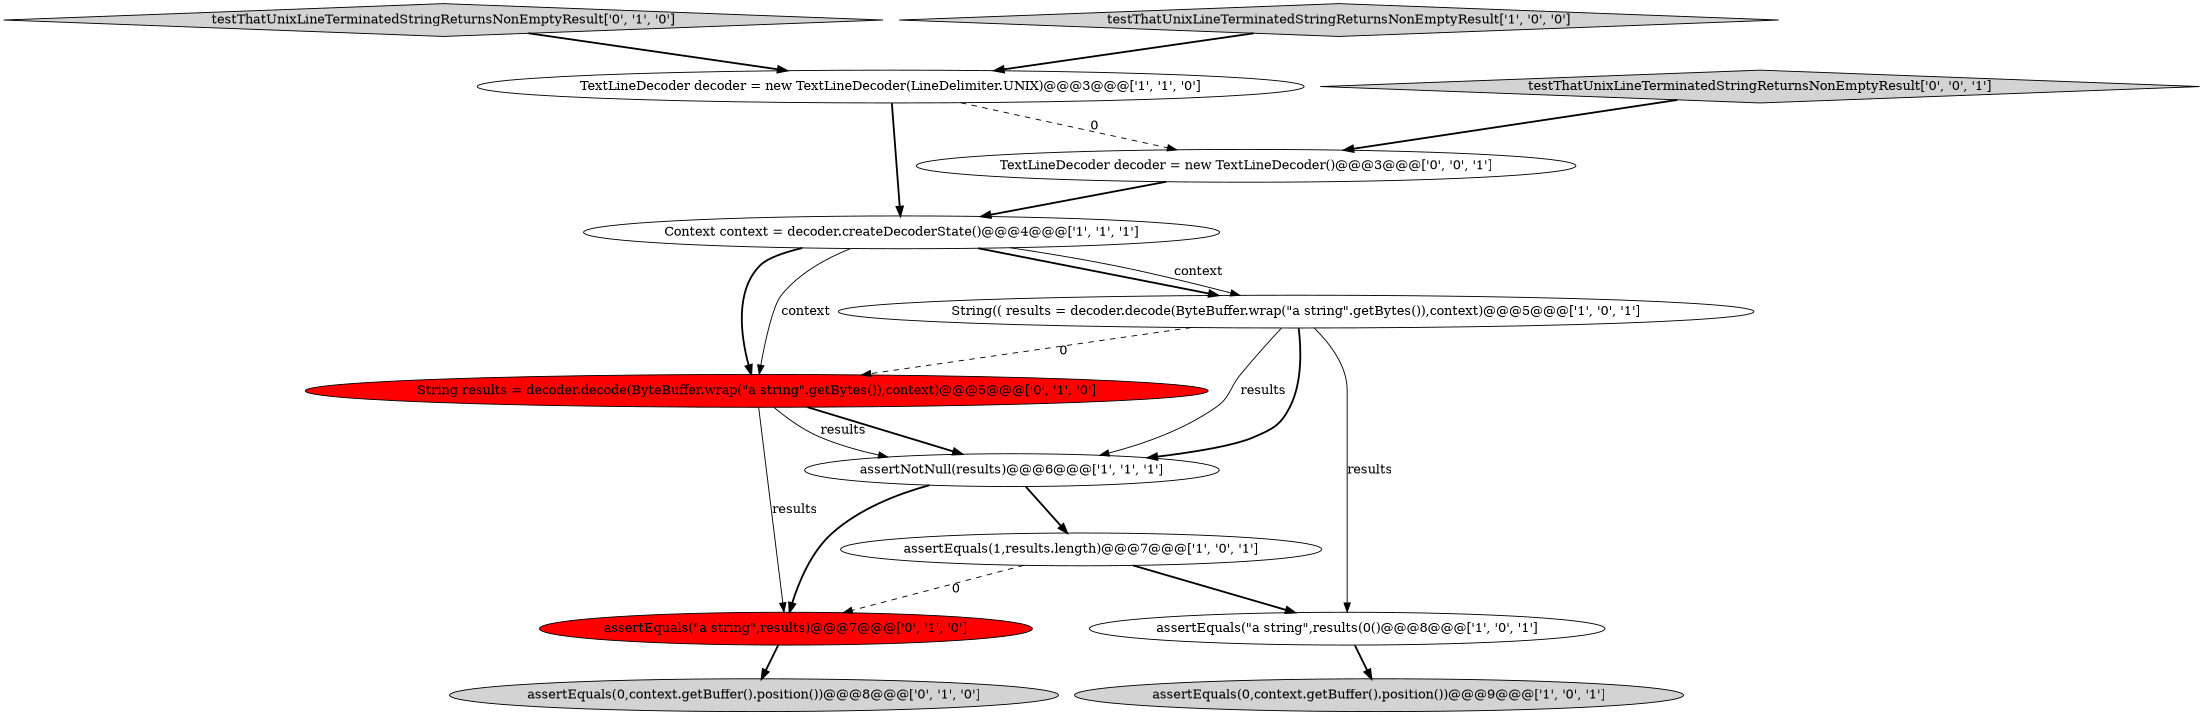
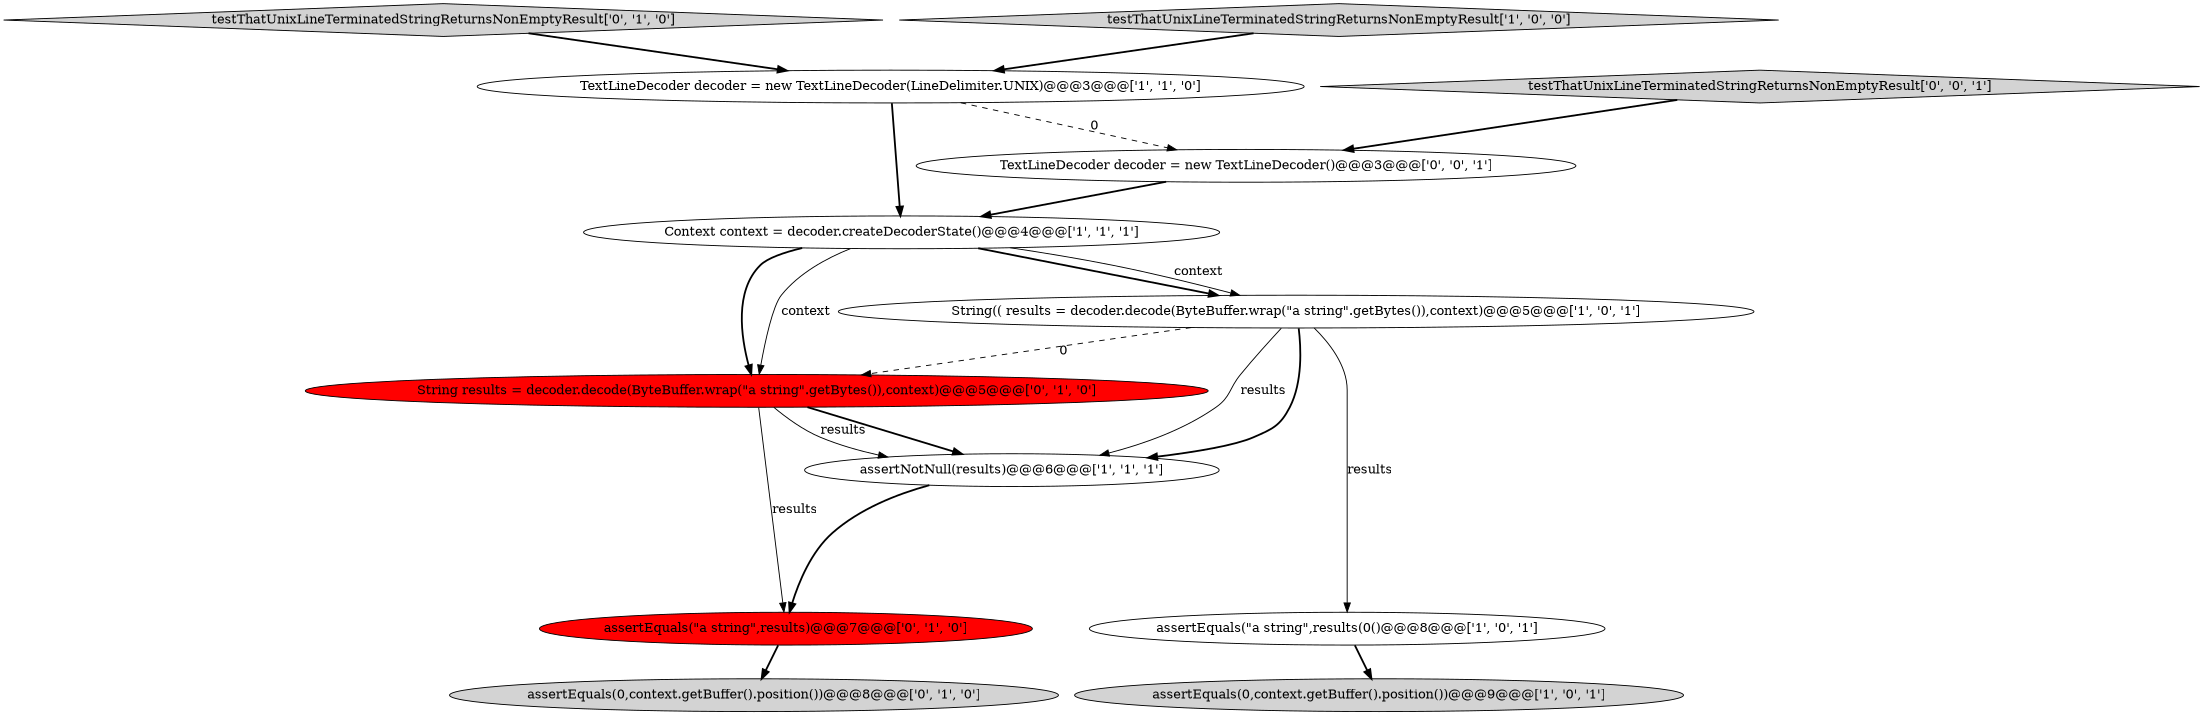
(1081, 549) -> none
